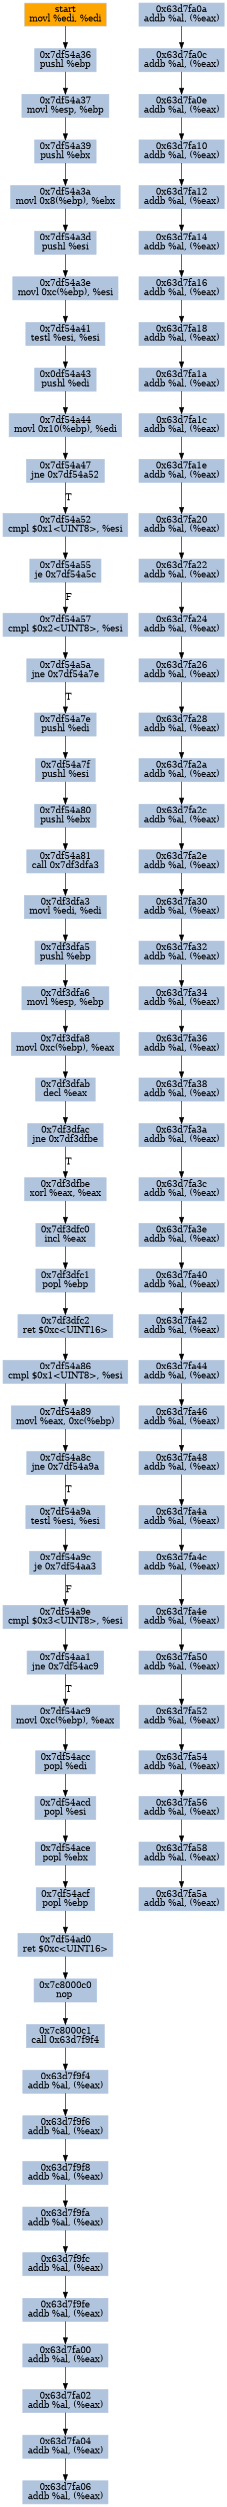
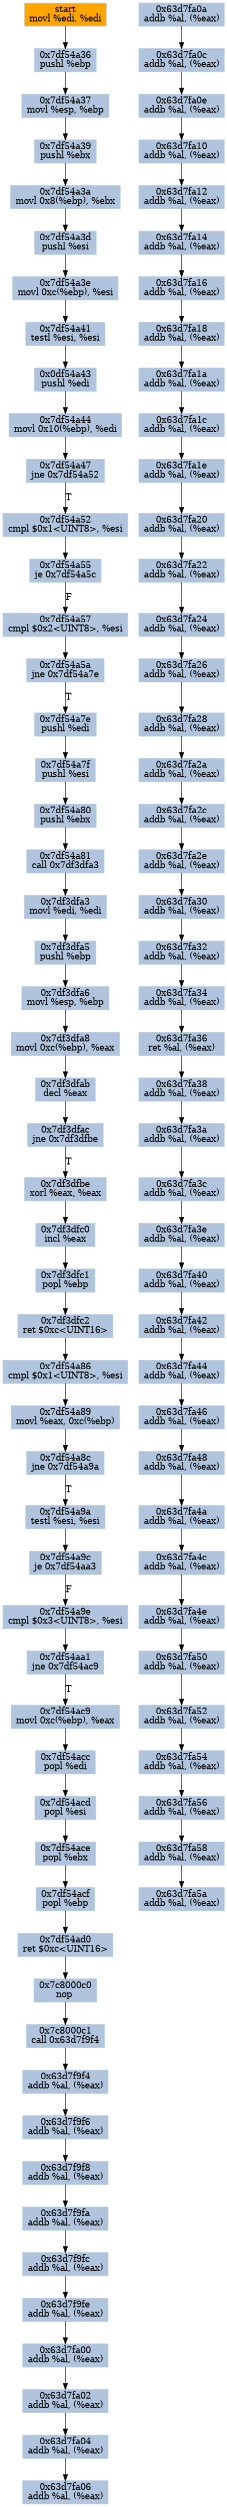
(182, 1044) -> (182, 1044)
